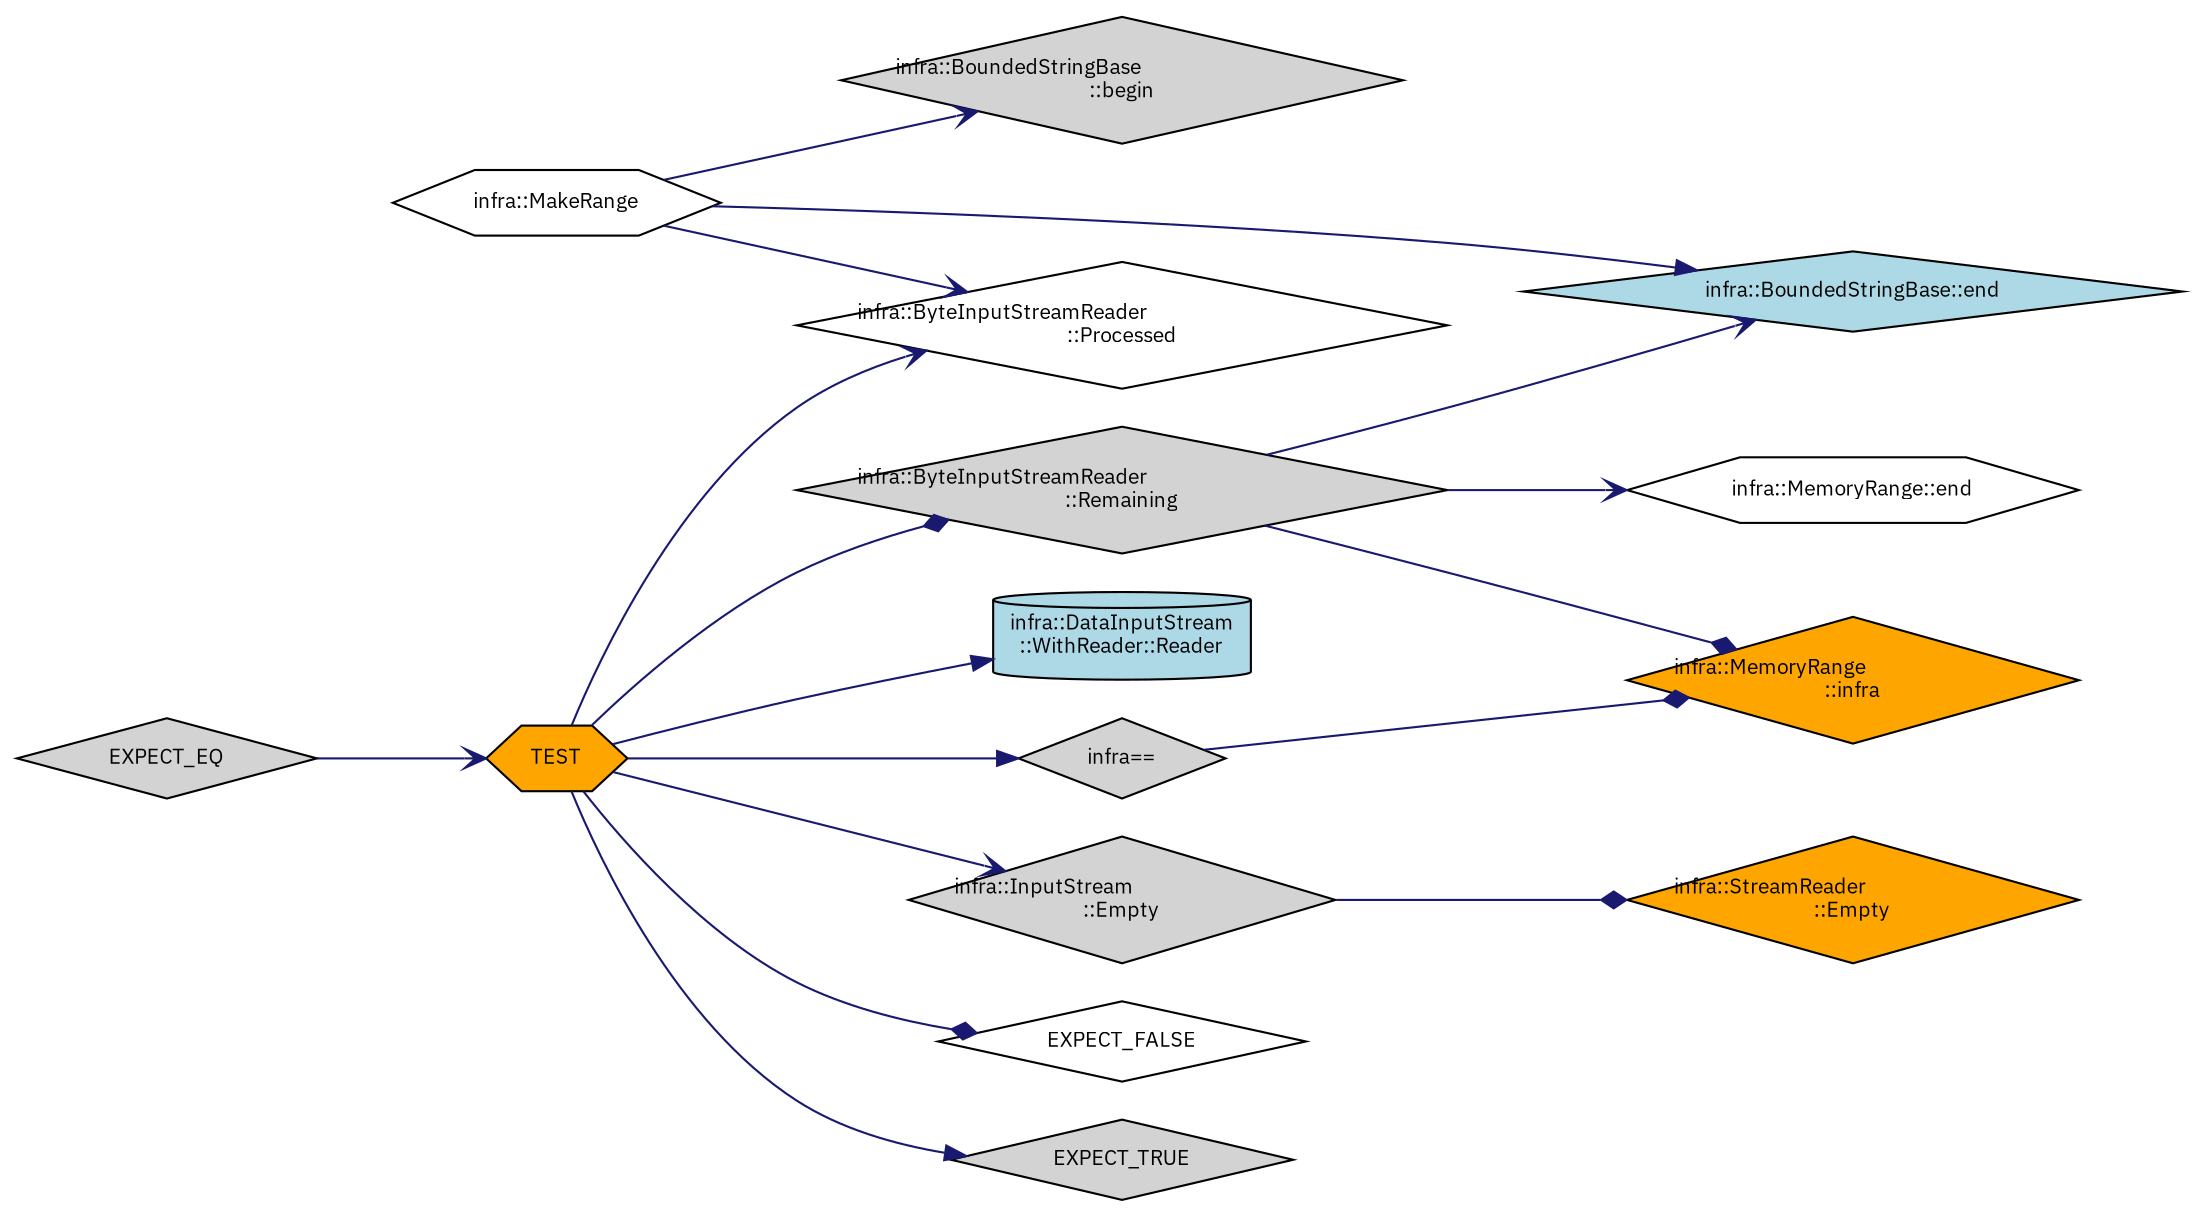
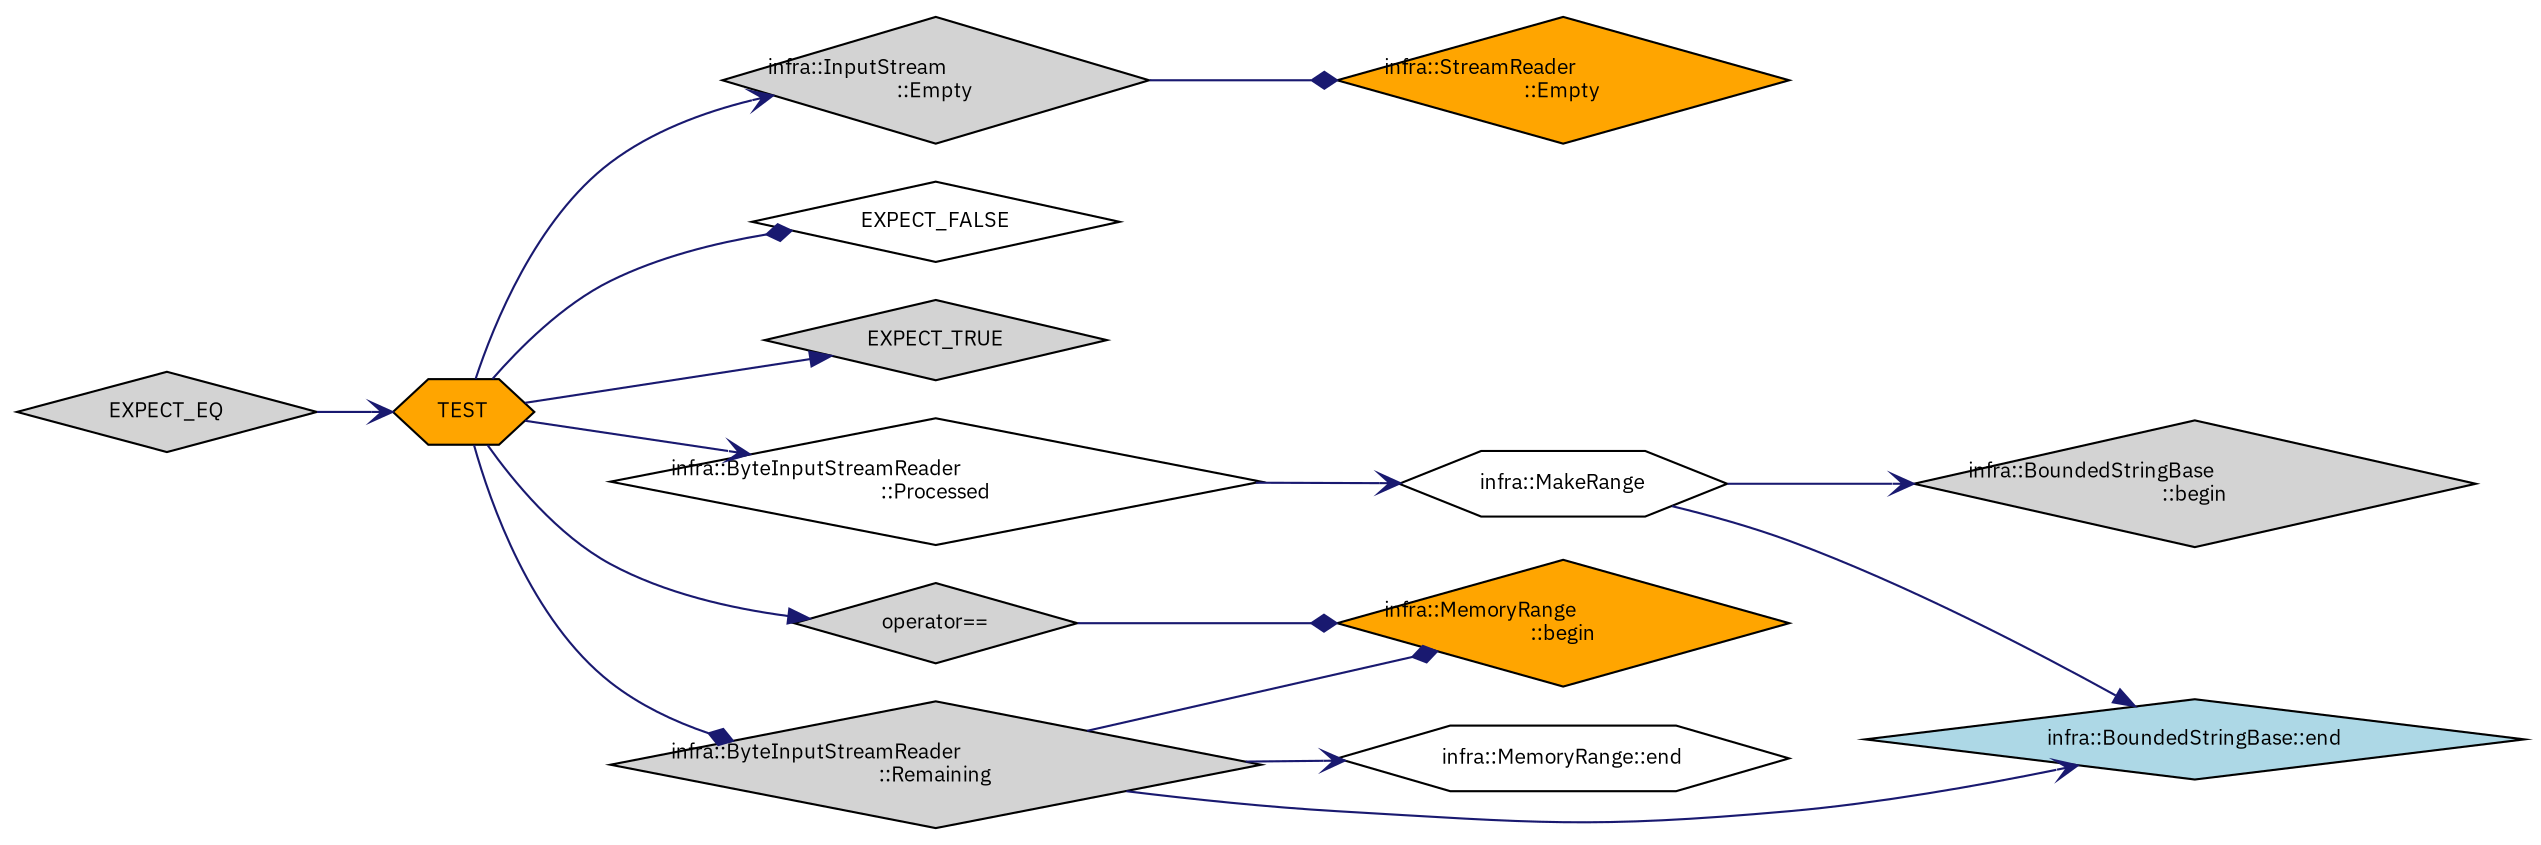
(805, 257) -> (1317, 483)
(1122, 636) -> none
(1853, 680) -> (1563, 623)
(1122, 758) -> (936, 623)
